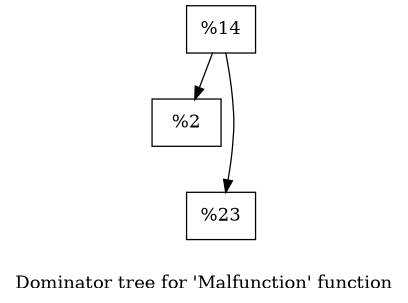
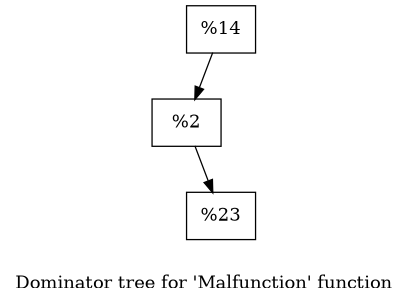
(234, 116) -> (202, 163)
